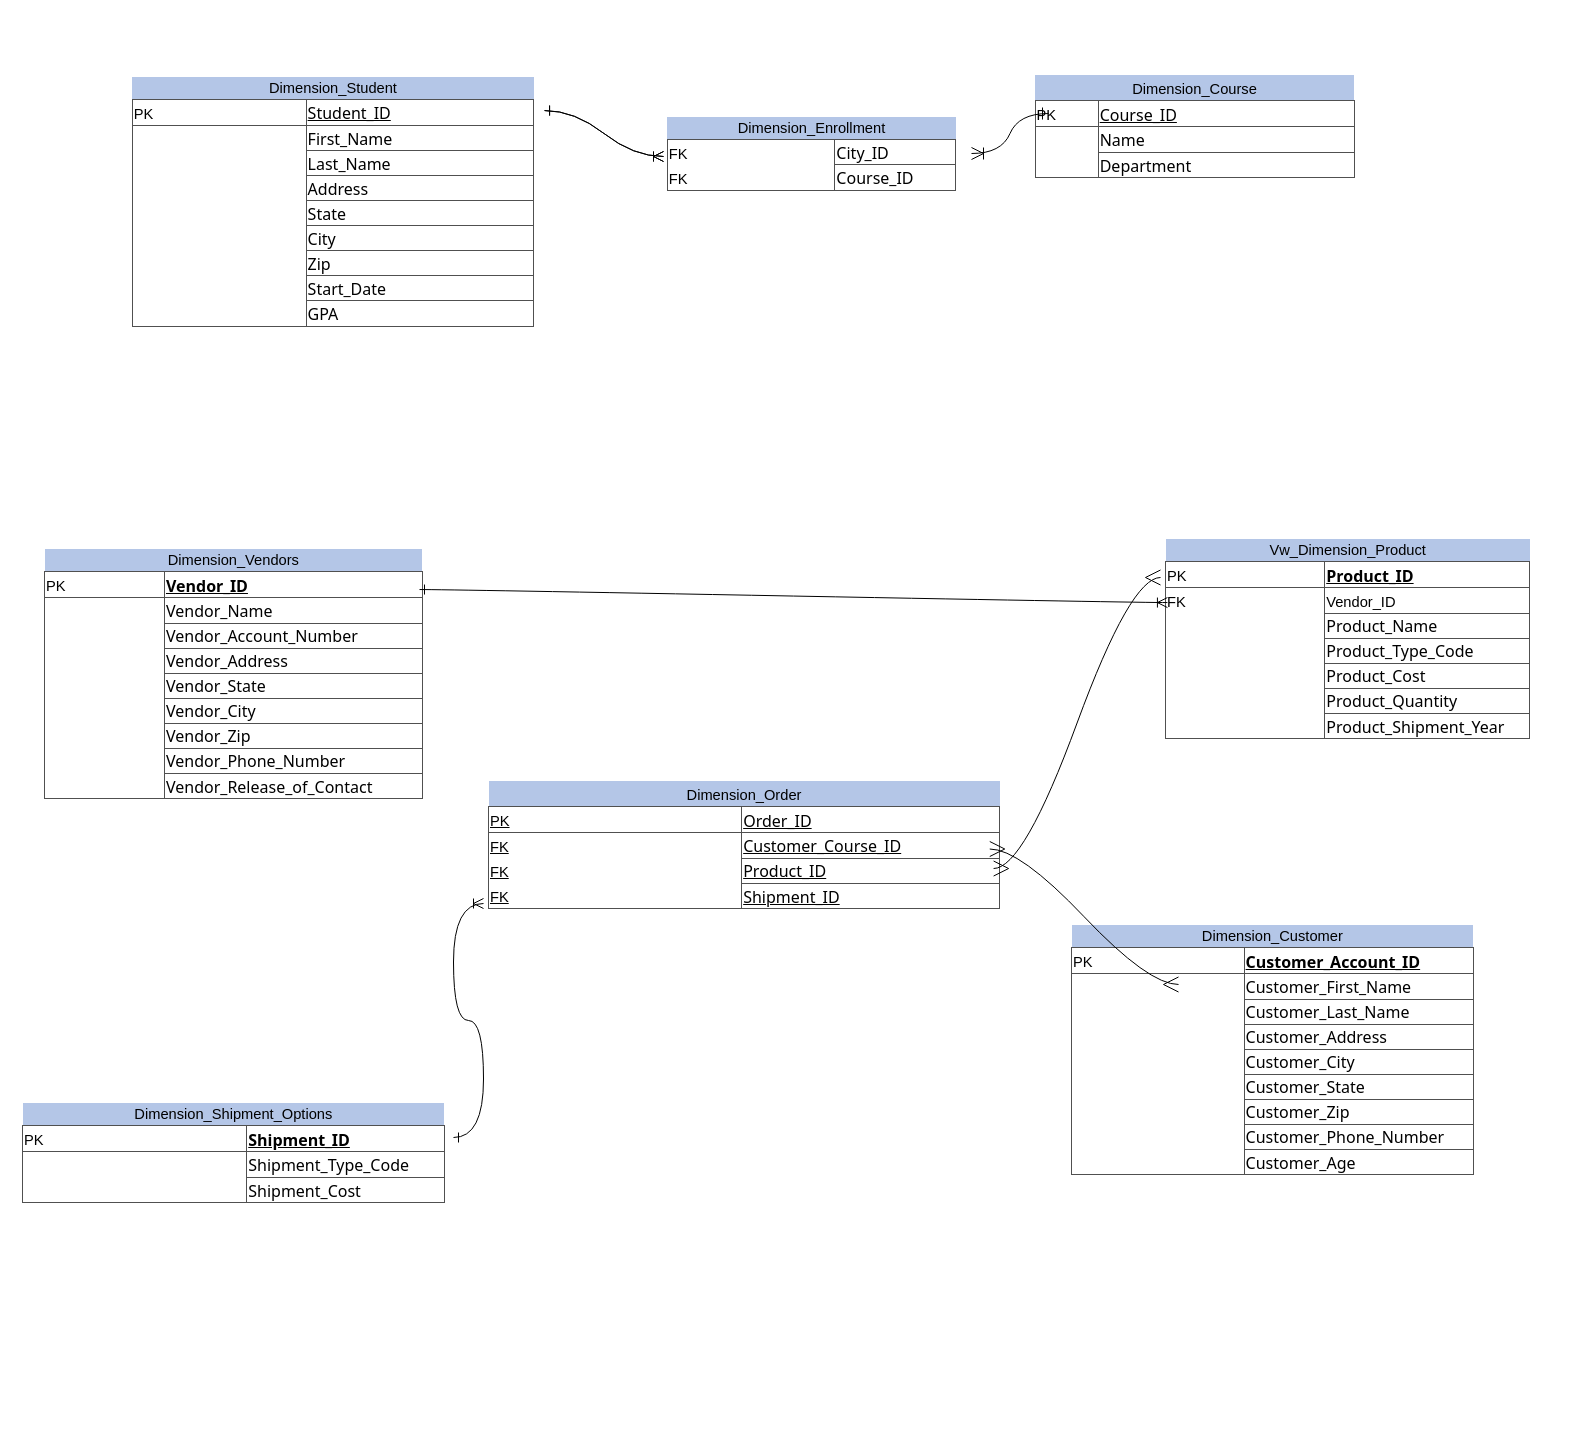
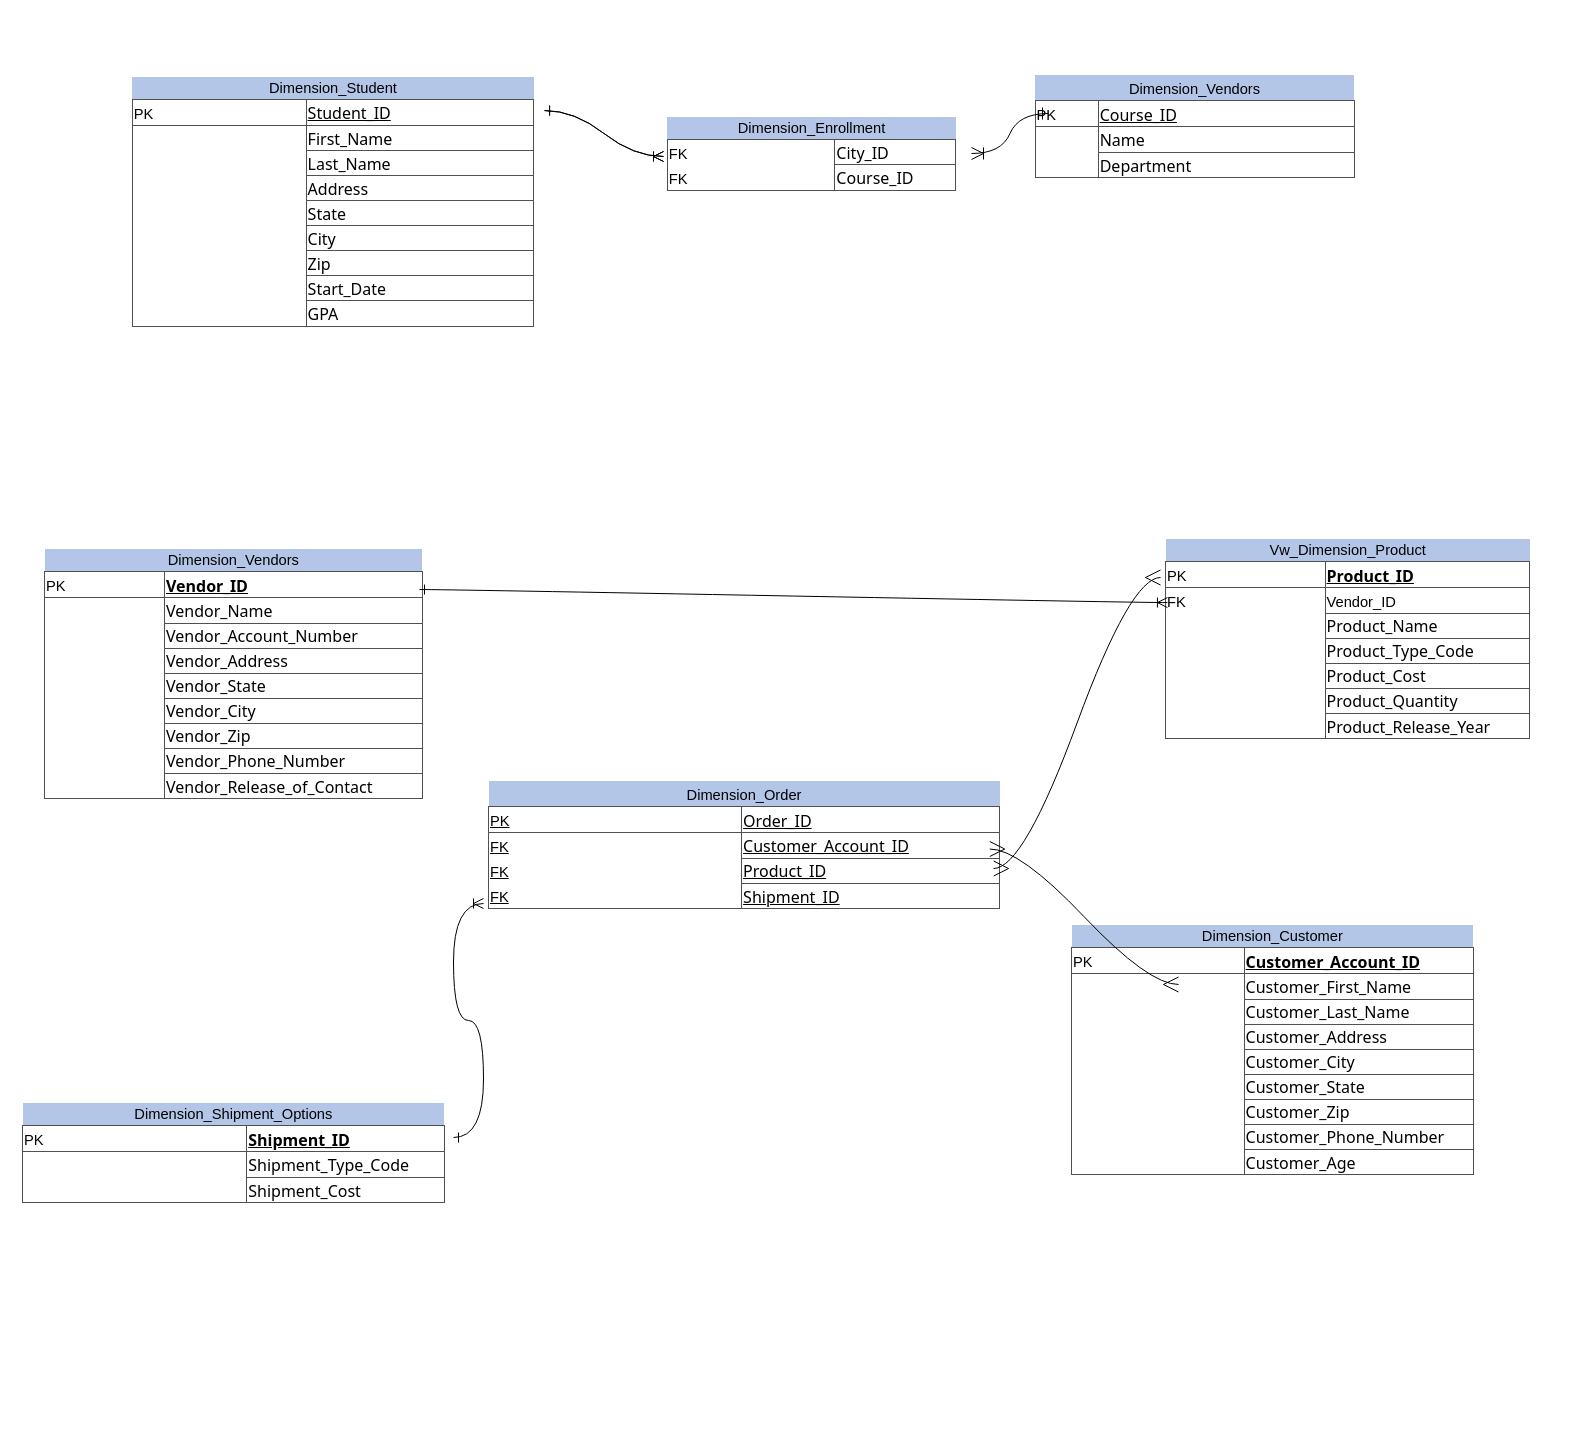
(1195, 127) -> (1195, 127)
(1235, 597) -> (1231, 597)
(556, 818) -> (559, 818)
